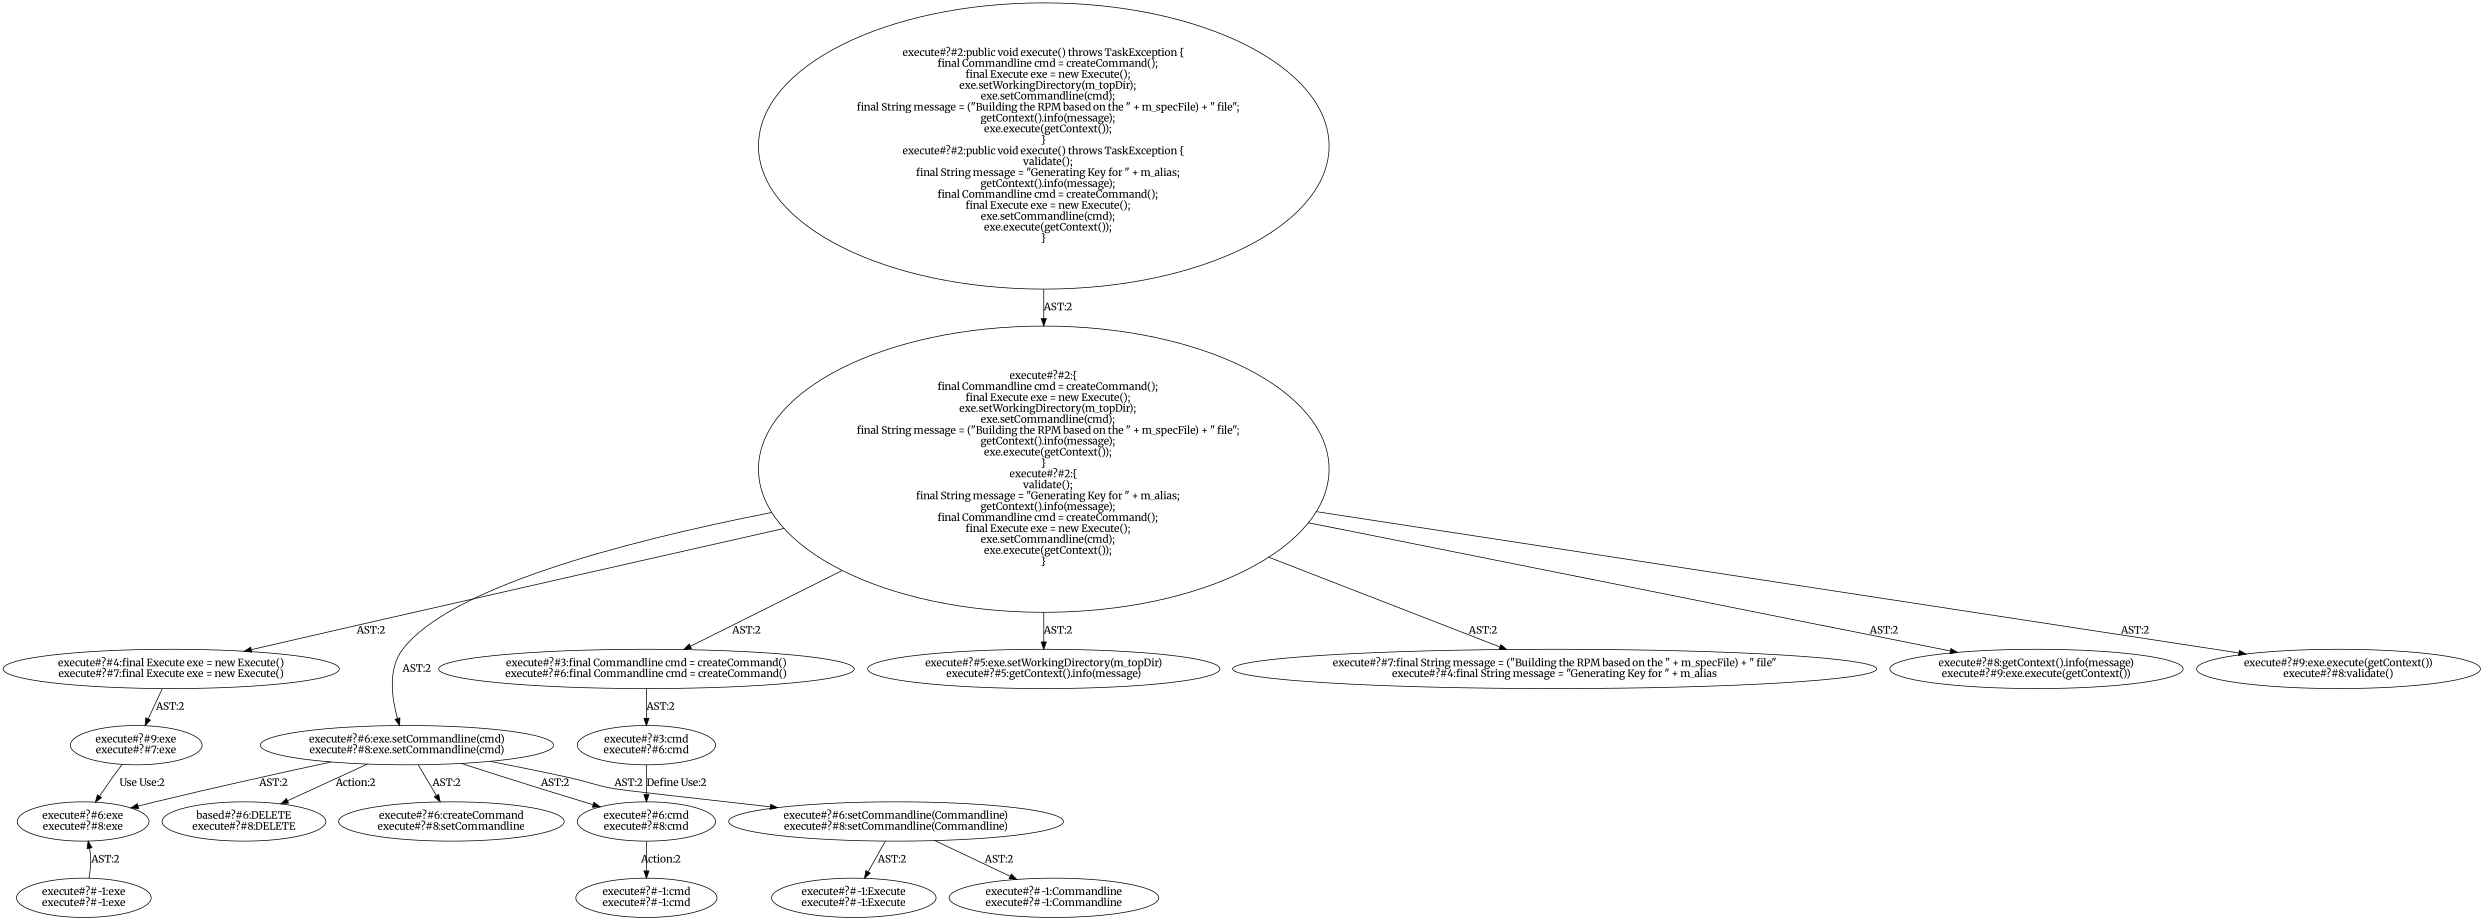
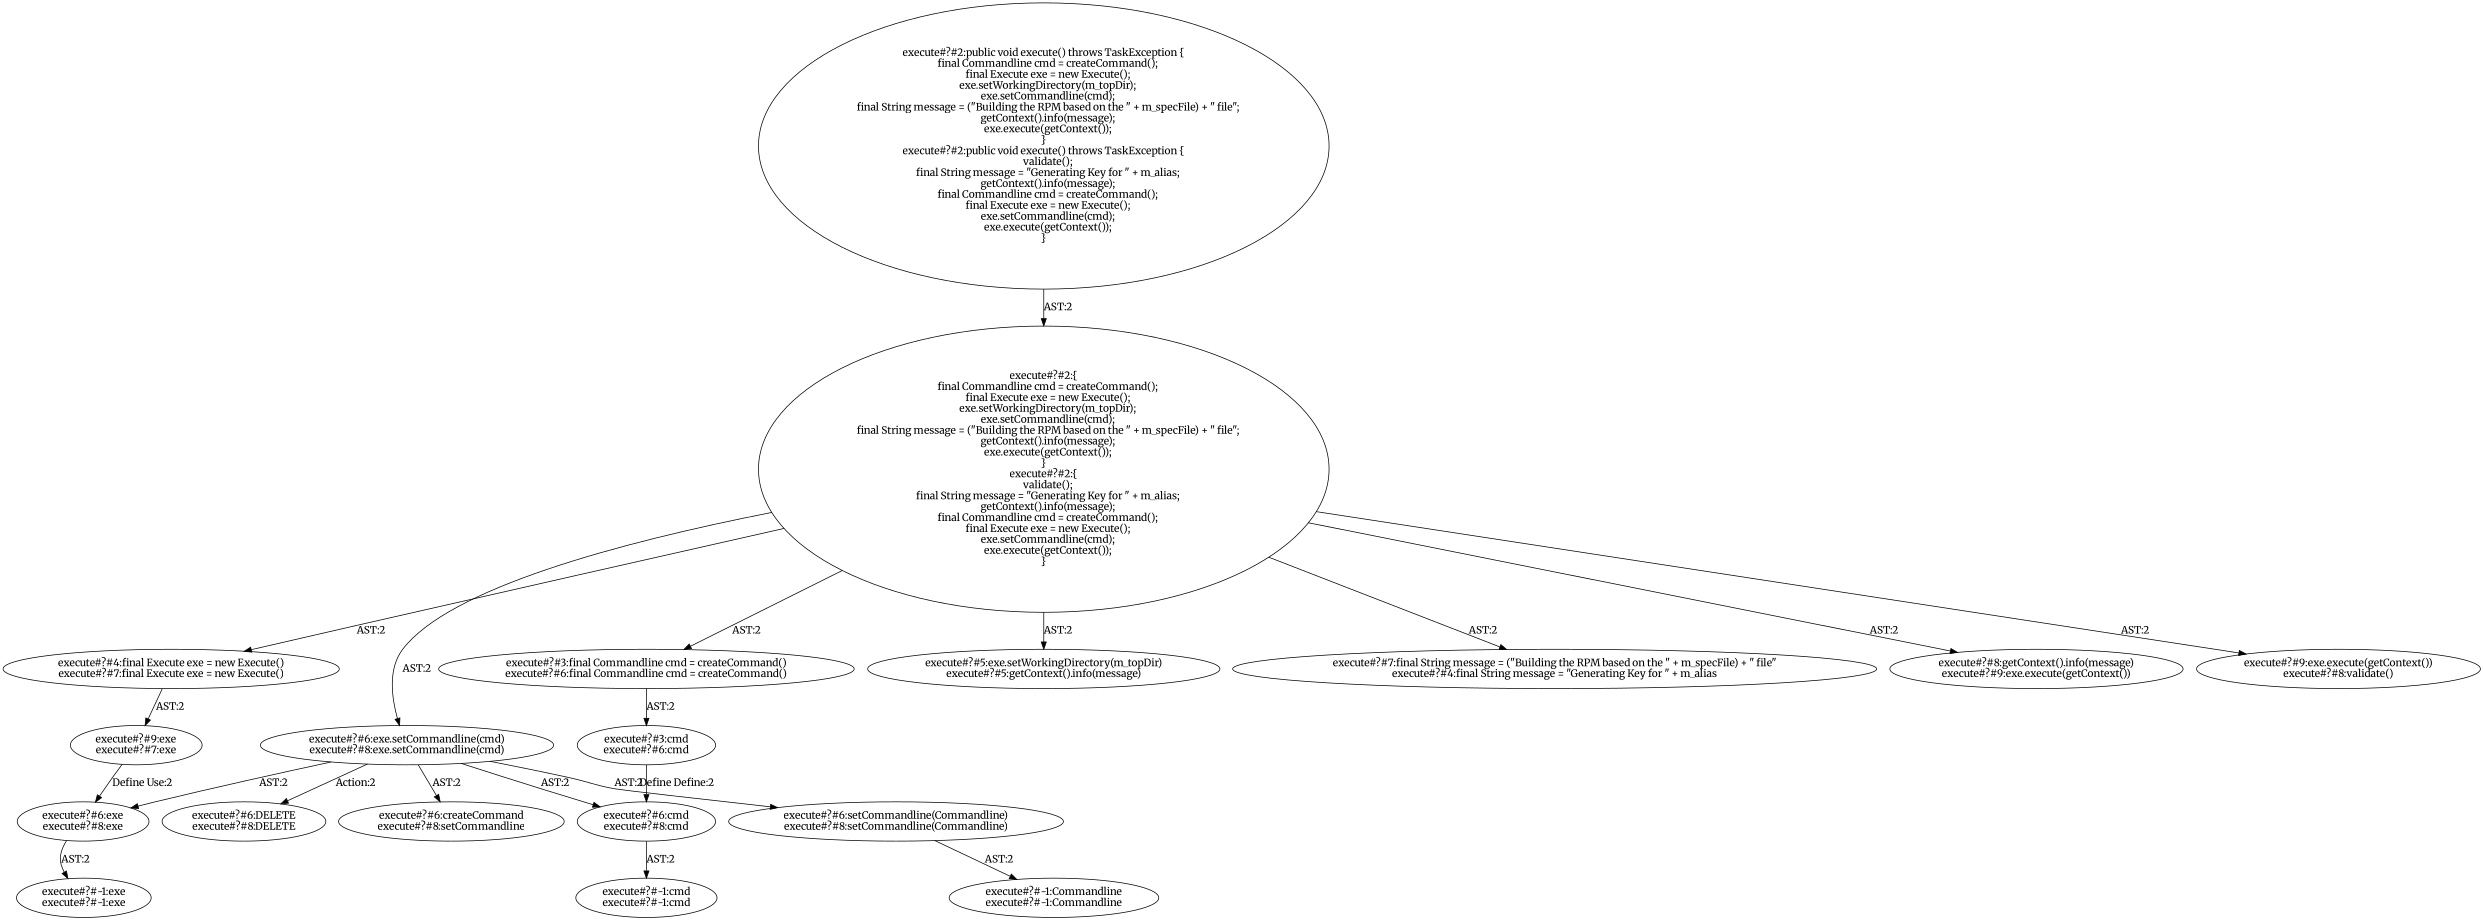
(142, 783) -> (142, 783)
(677, 783) -> (677, 783)
(244, 821) -> (244, 821)
(661, 860) -> (661, 860)
(91, 863) -> (61, 856)
(854, 898) -> none
